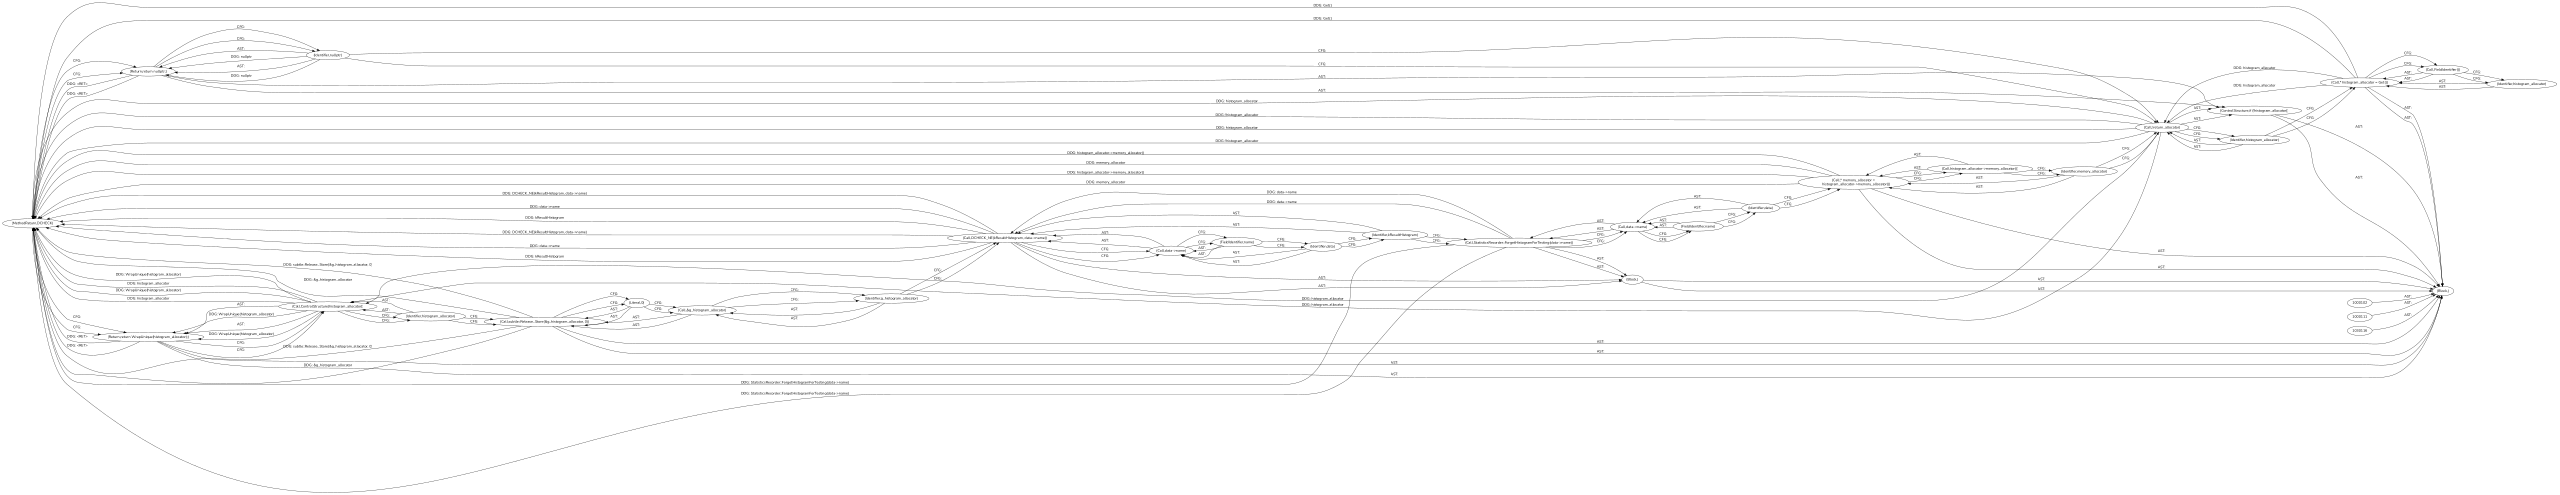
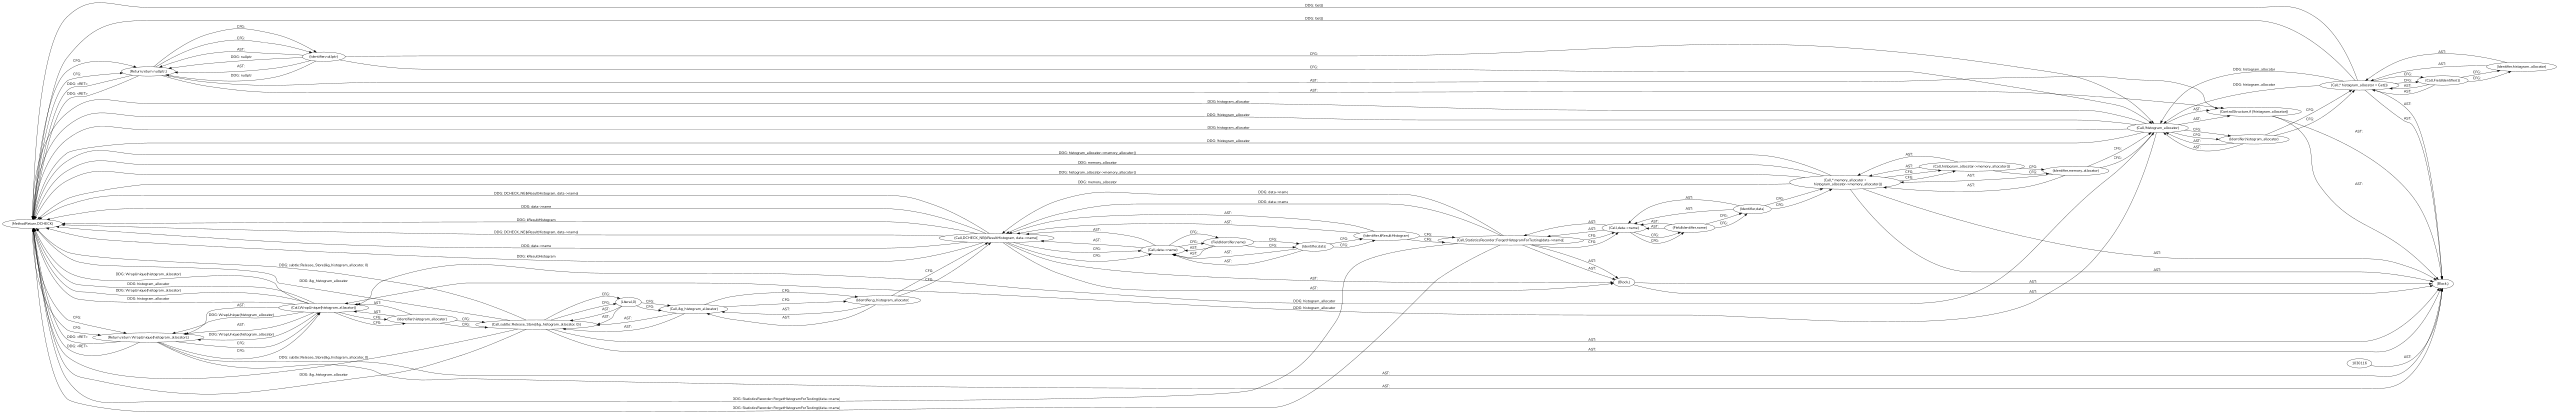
(2162, 128) -> (2158, 128)
(2360, 303) -> none
(328, 307) -> (324, 308)
(2360, 317) -> none
